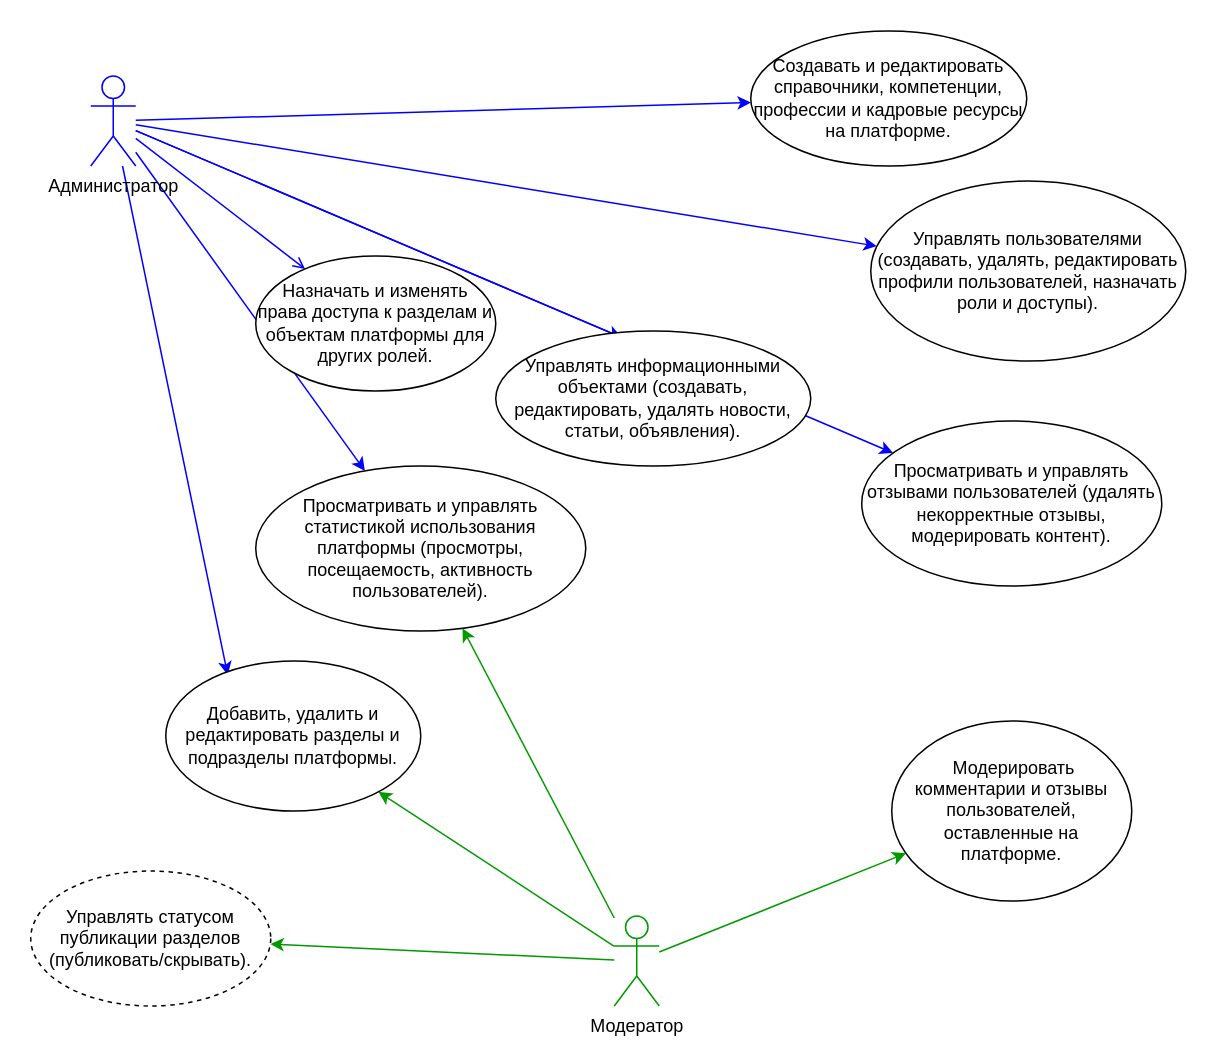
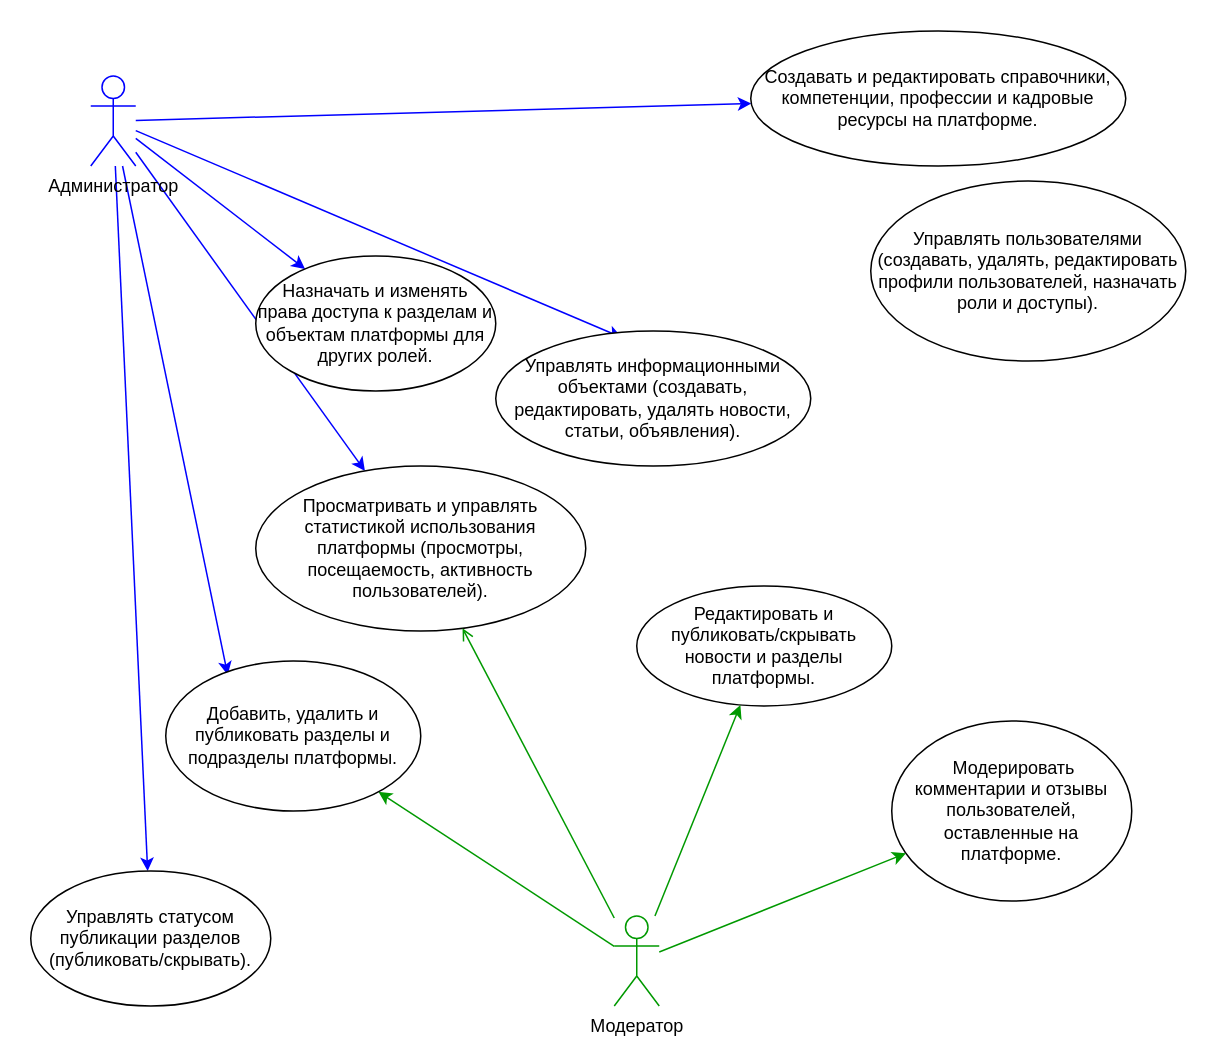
(889, 98) -> (938, 98)
(501, 184) -> (131, 513)
(298, 263) -> (296, 262)
(844, 432) -> none
(1012, 503) -> none
(468, 638) -> (466, 635)
none -> (764, 646)
(293, 736) -> (293, 736)
none -> (696, 815)
(151, 938) -> (151, 938)
(447, 952) -> none
